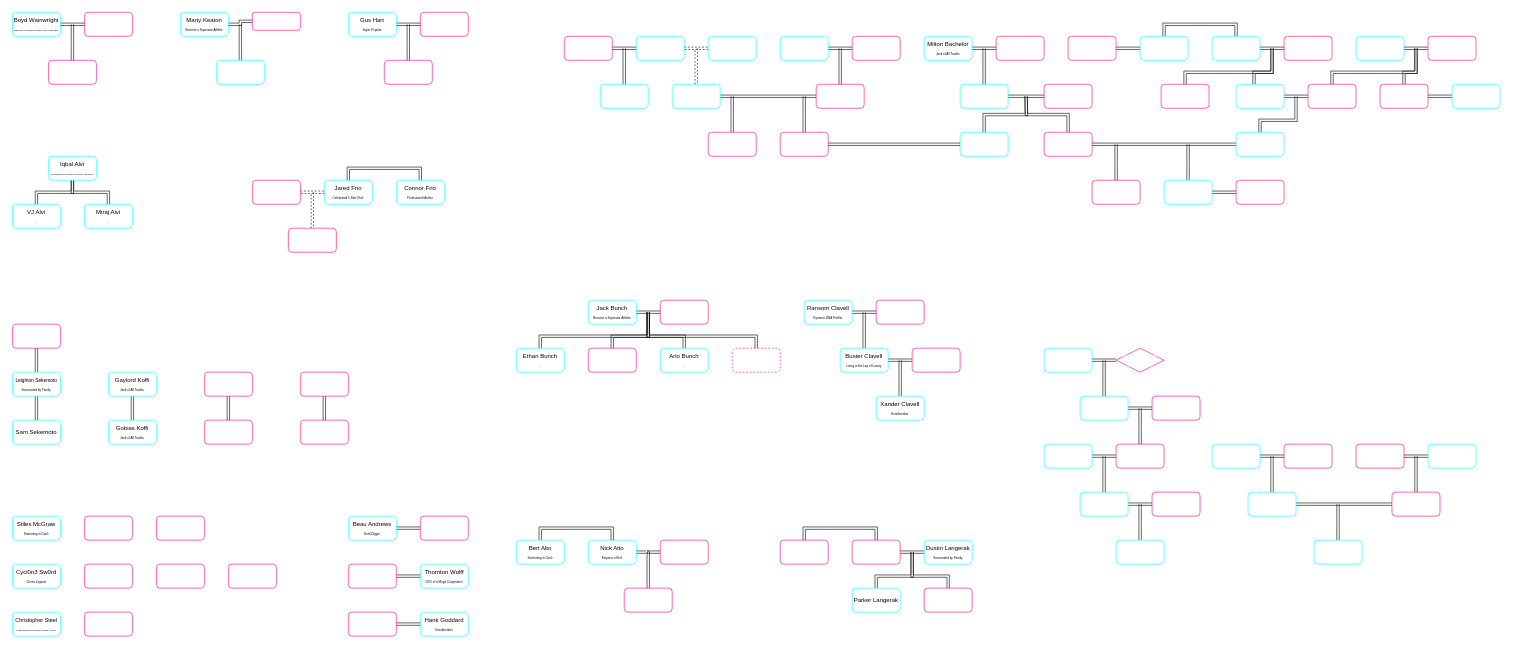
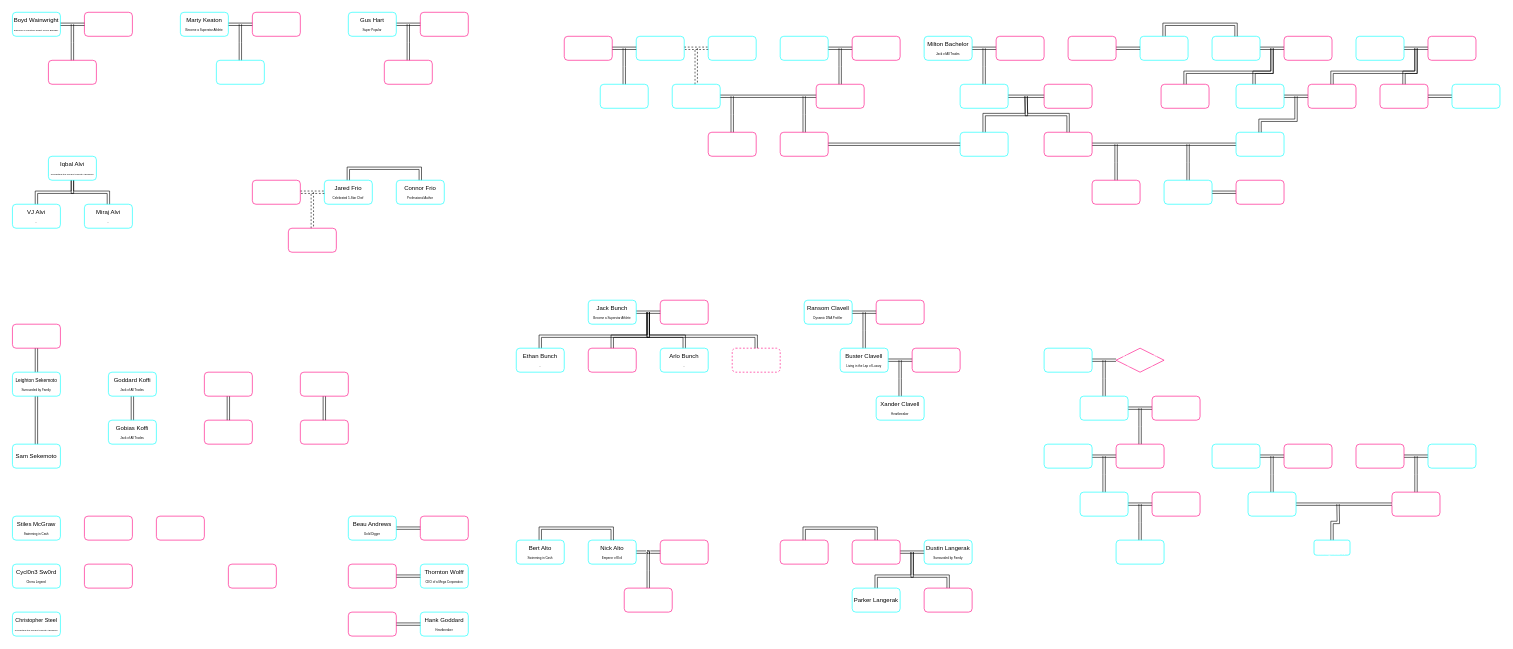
(276, 21) -> (276, 24)
(132, 384) -> (132, 384)
(36, 432) -> (36, 456)
(1338, 552) -> (1332, 548)
(180, 576) -> none
(36, 624) -> (36, 624)
(108, 624) -> none
